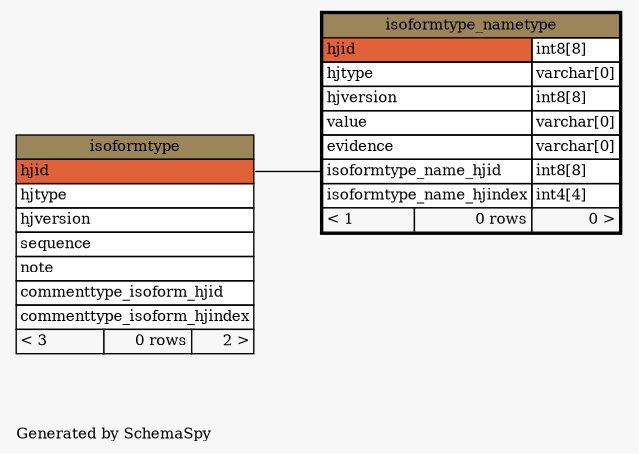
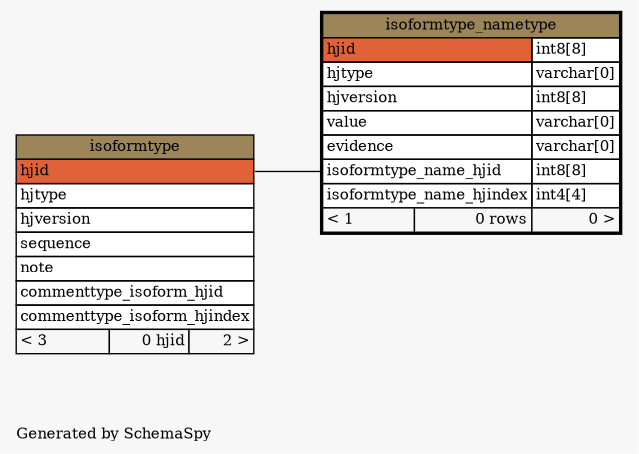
(161, 341) -> (163, 341)
